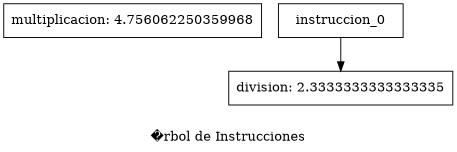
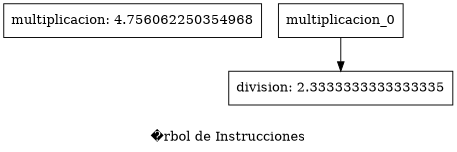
(133, 21) -> (133, 21)
(341, 21) -> (341, 21)
